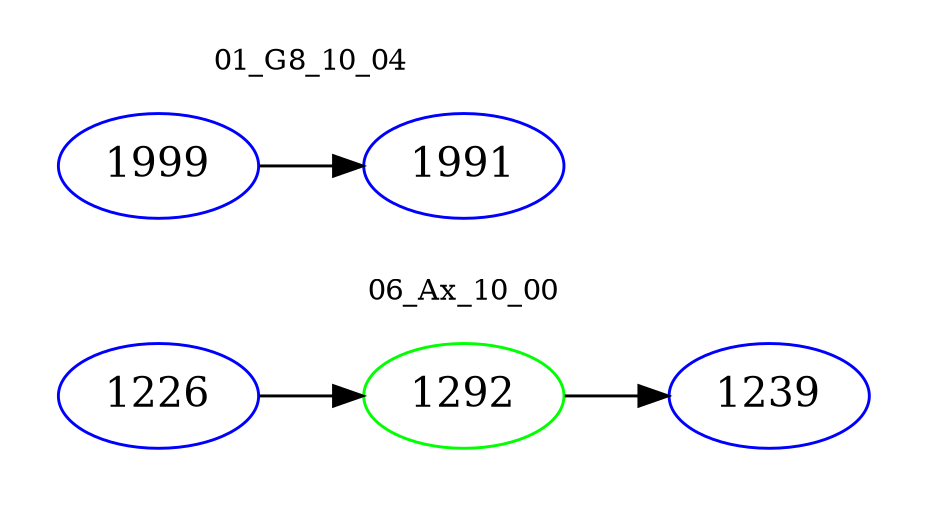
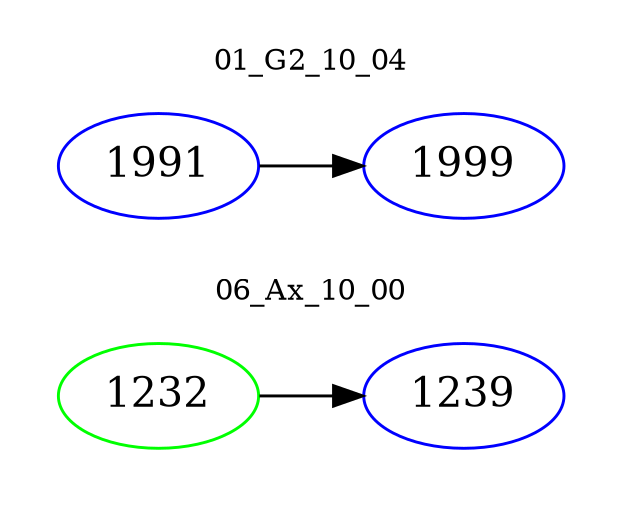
(311, 63) -> (311, 63)
(296, 166) -> (296, 166)
(159, 396) -> none
(464, 396) -> (159, 396)
